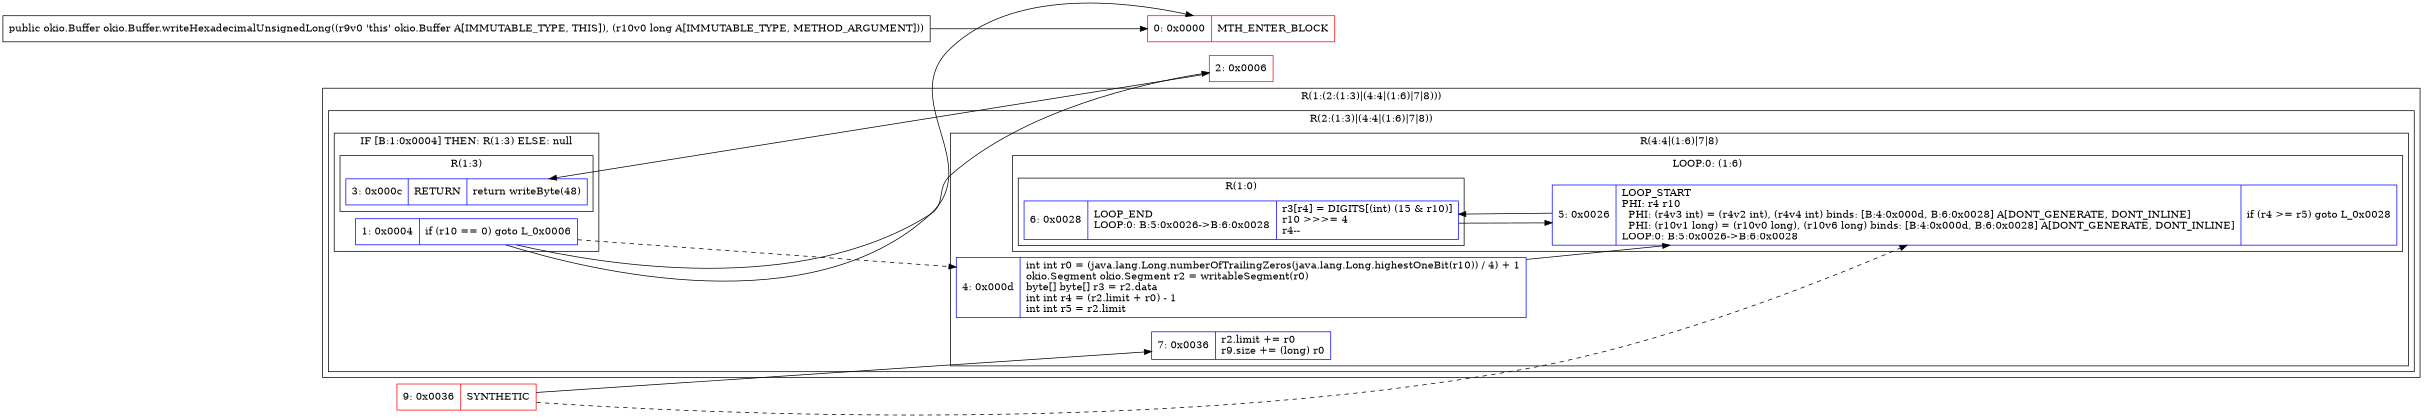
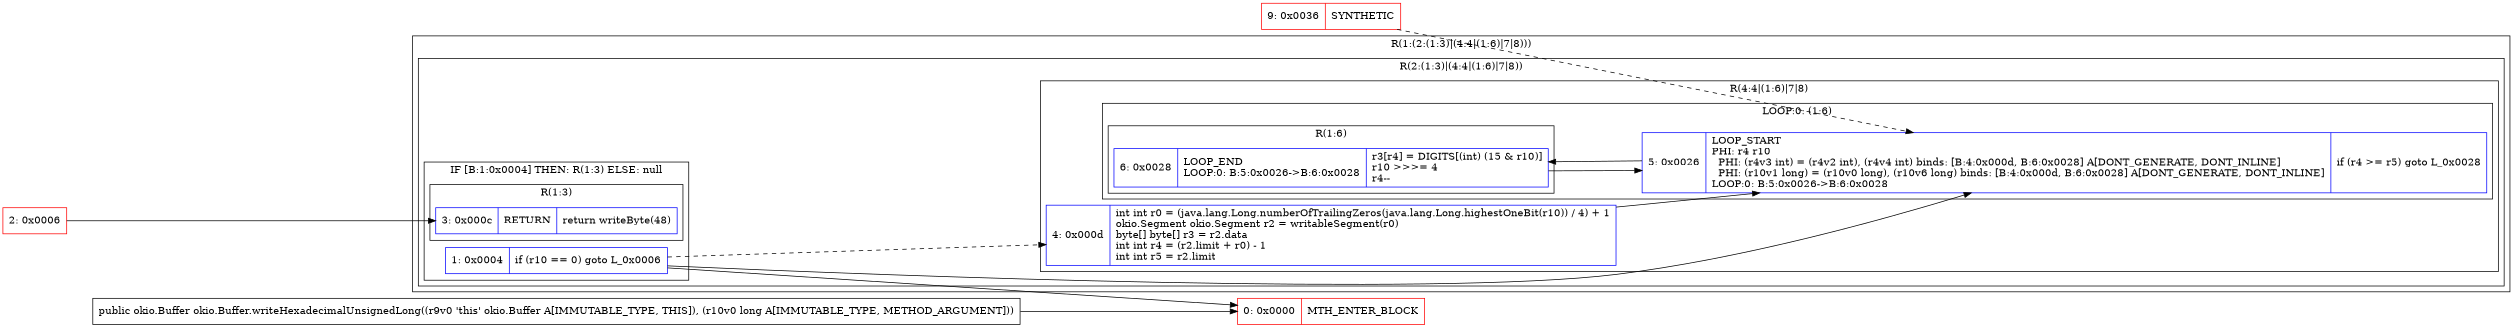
(1241, 186) -> (1331, 134)
(883, 238) -> (1125, 281)
(1241, 346) -> none
